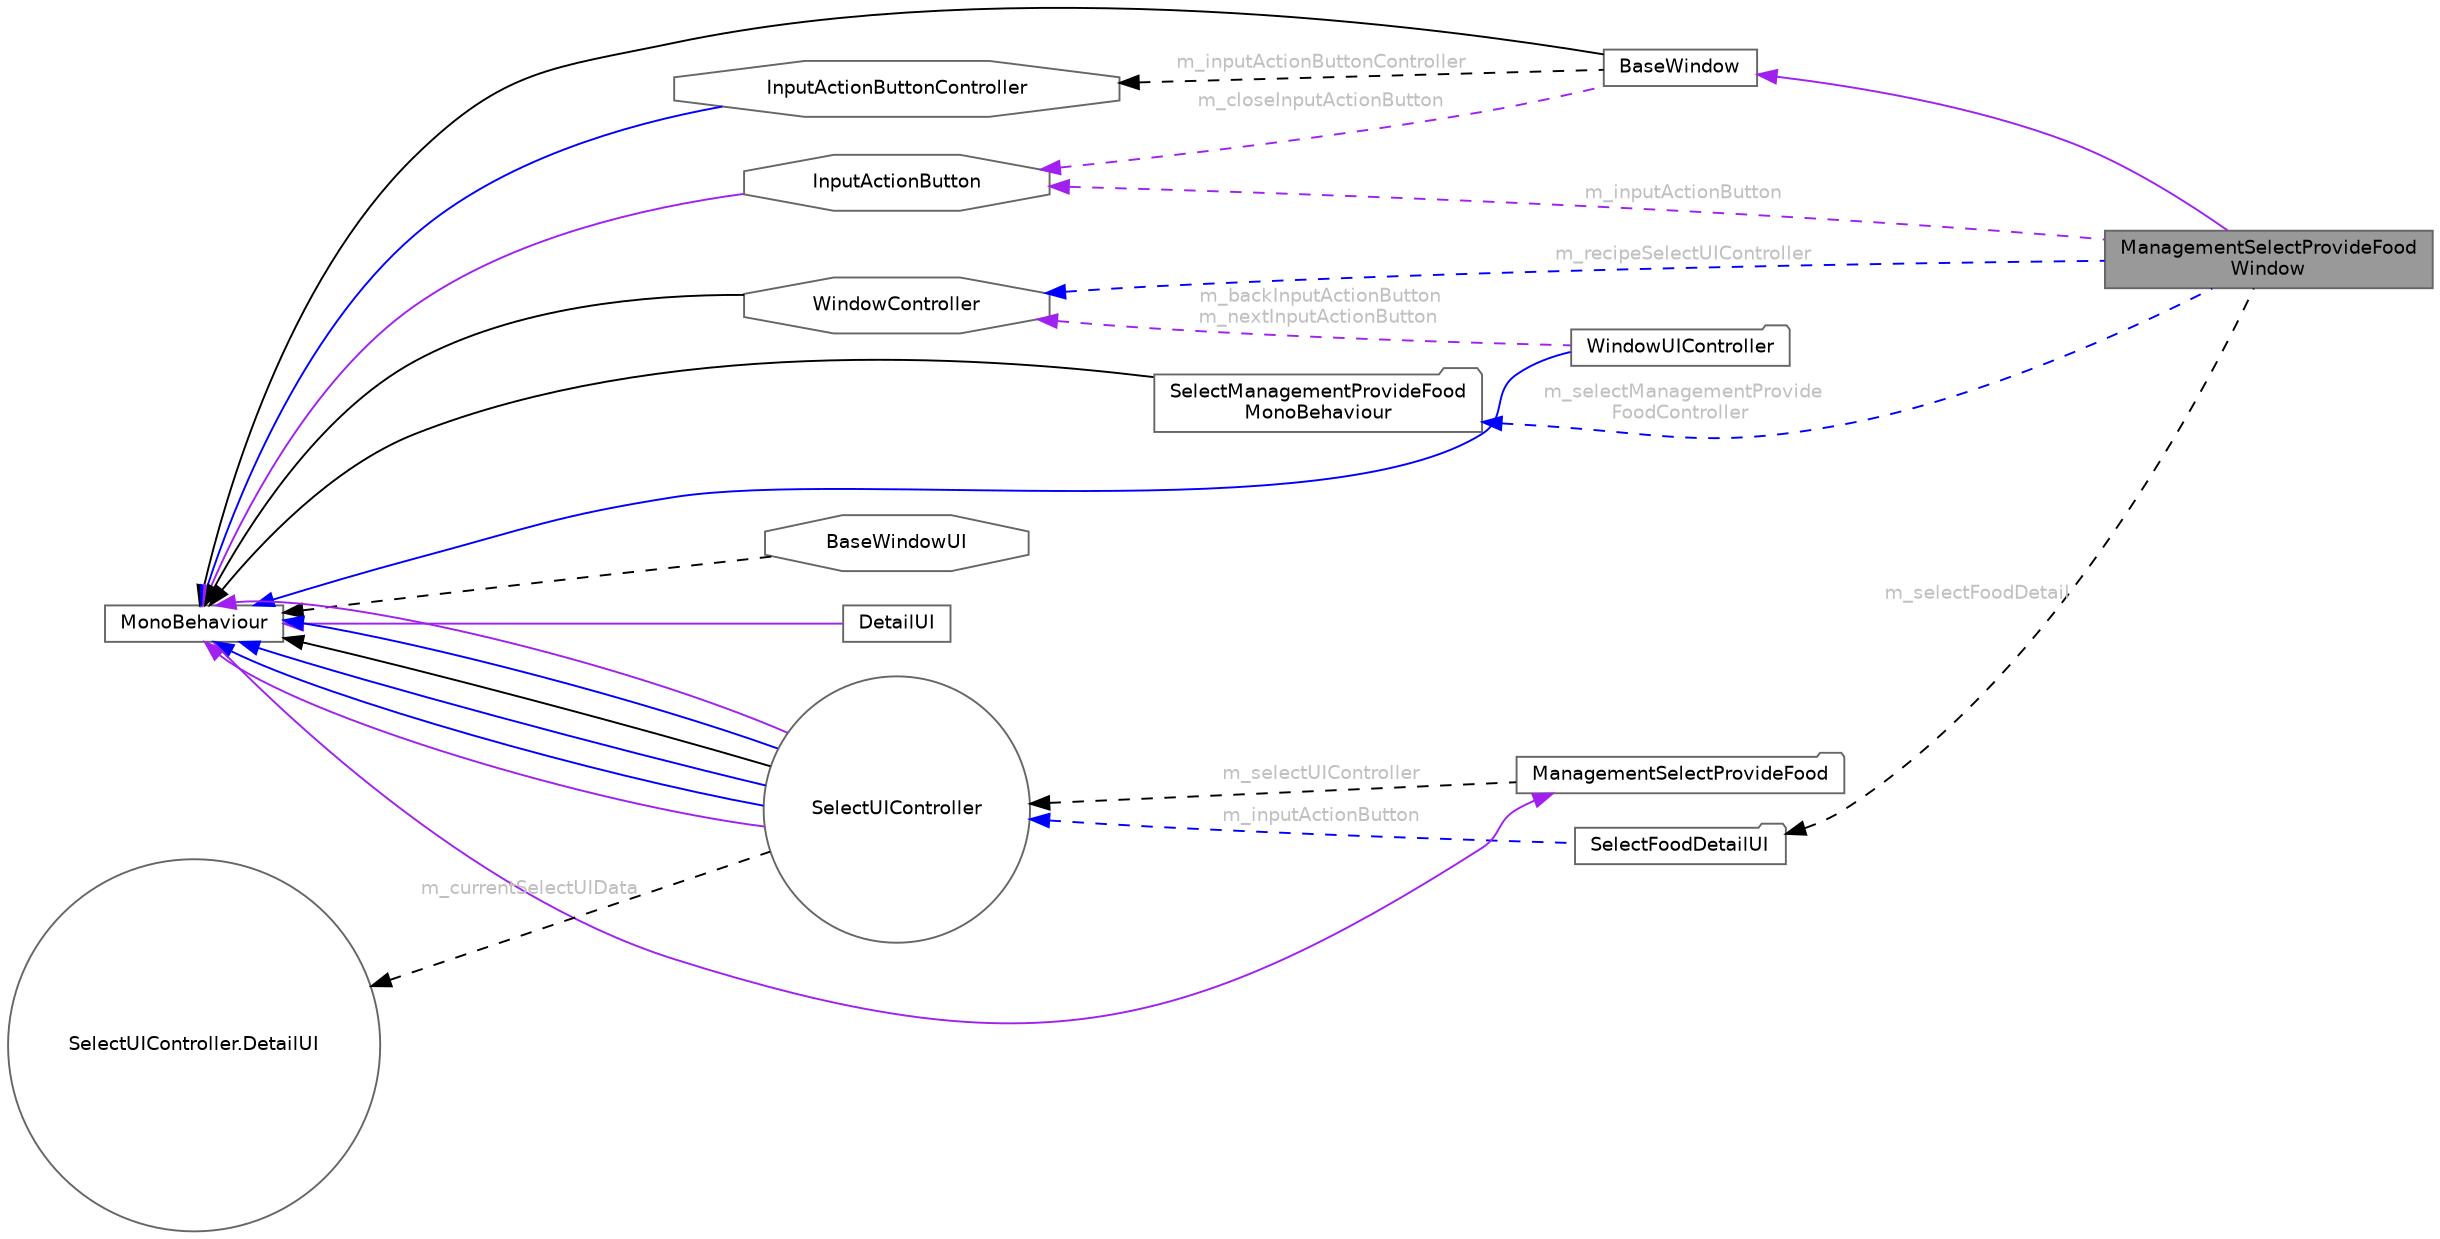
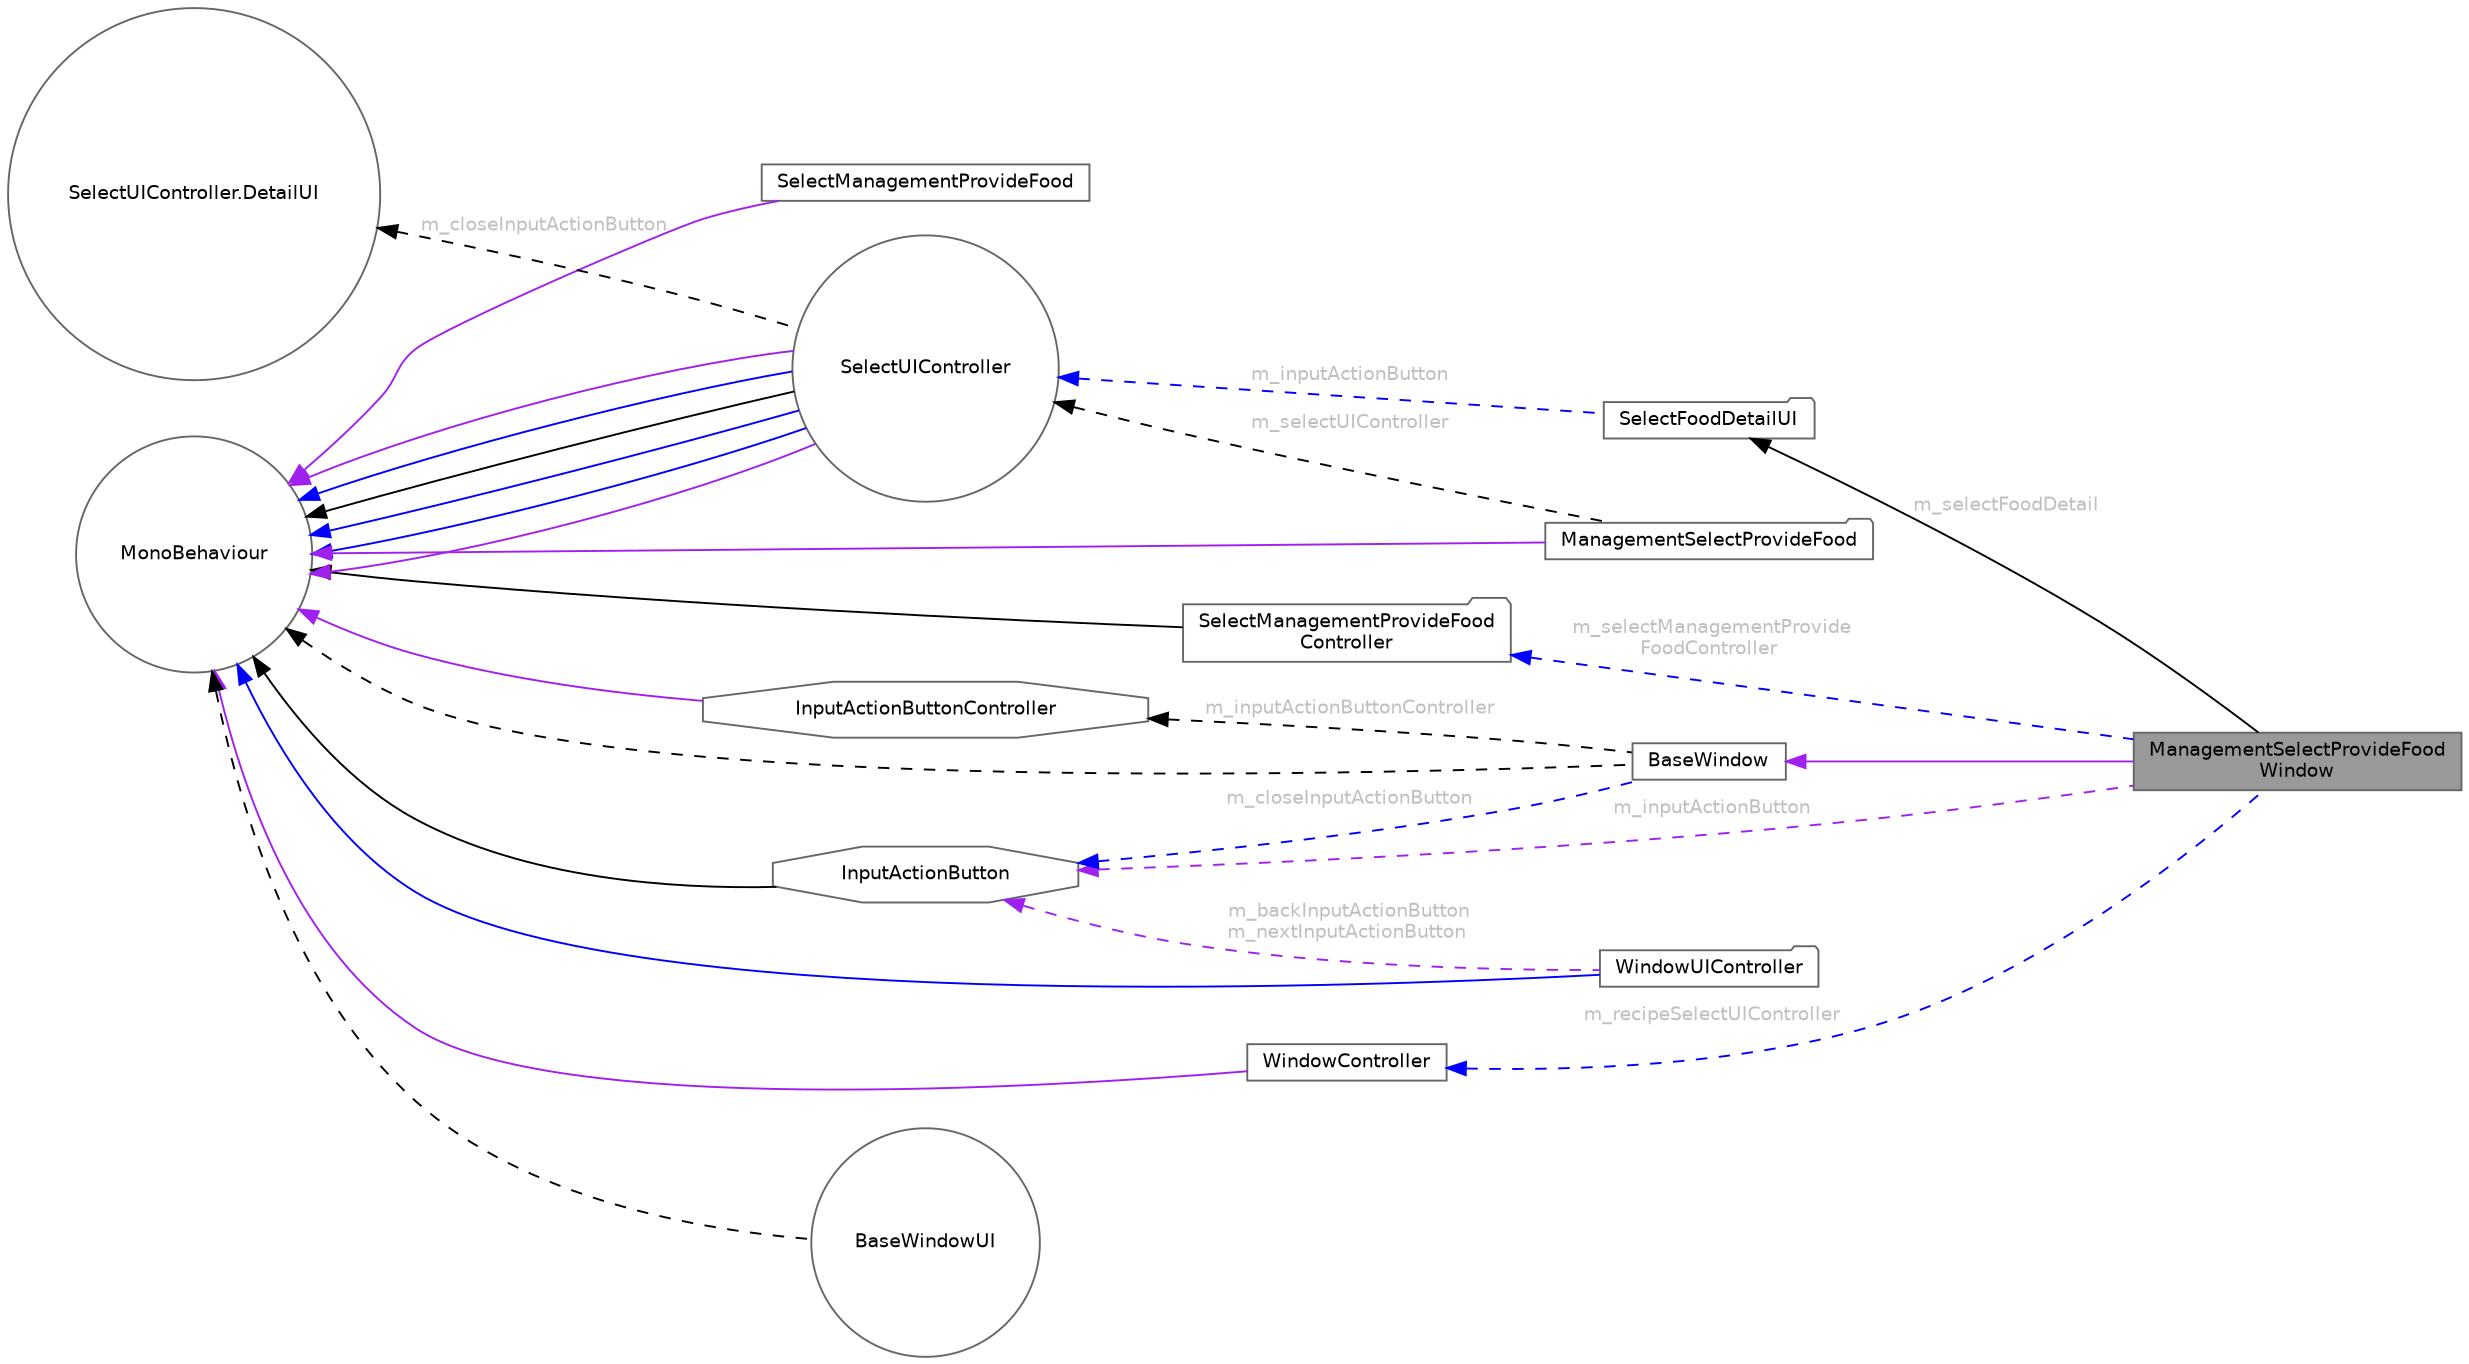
(754, 30) -> (956, 770)
(1334, 135) -> (1371, 831)
(388, 262) -> (506, 675)
(897, 305) -> (1347, 1062)
(415, 306) -> (489, 850)
(1314, 337) -> (1309, 958)
(430, 354) -> (628, 1080)
(1318, 403) -> (1347, 633)
(897, 543) -> (926, 1243)
(2069, 593) -> (2021, 576)
(194, 624) -> (194, 554)
(897, 624) -> (926, 183)
(527, 889) -> (542, 226)
(850, 1004) -> (938, 548)
